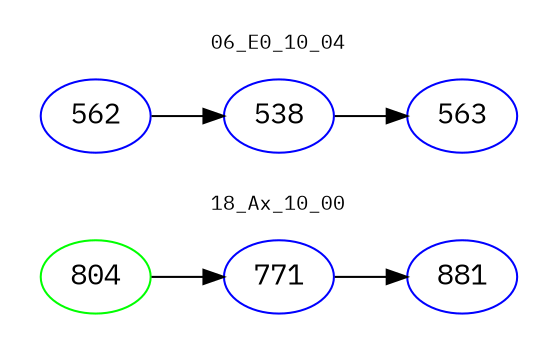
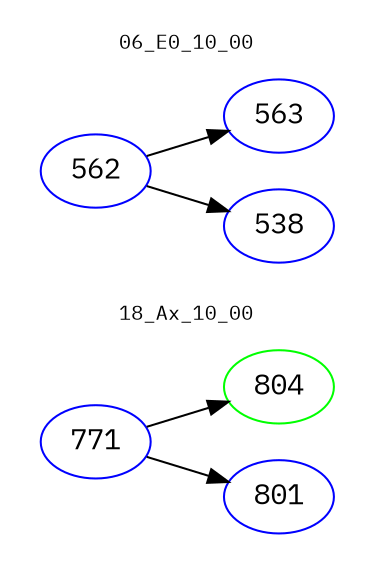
(279, 44) -> (187, 44)
(361, 116) -> (178, 146)
(177, 277) -> (178, 417)
(462, 277) -> (279, 497)
